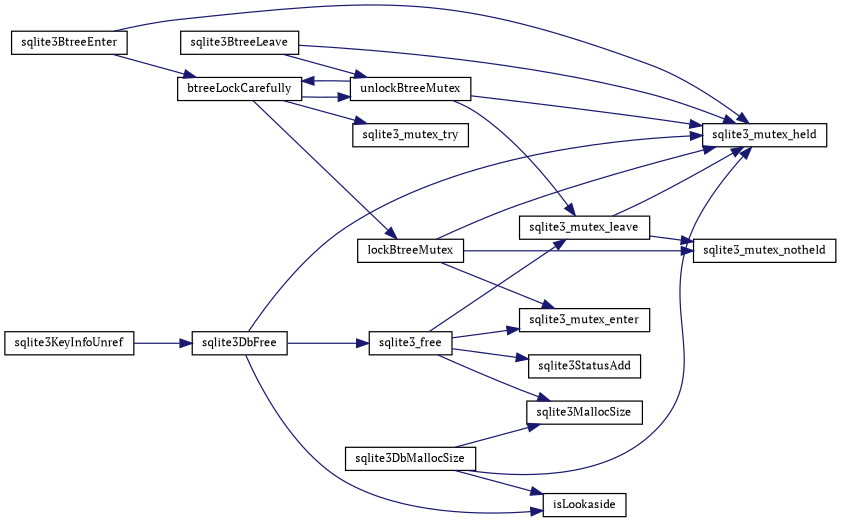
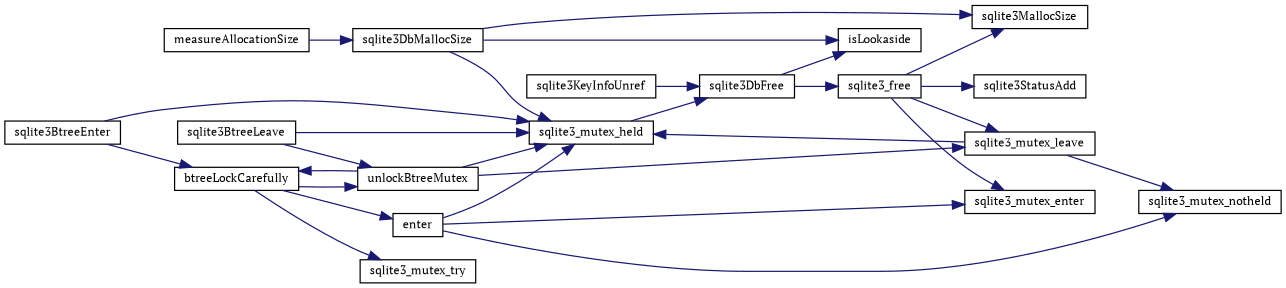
none -> (237, 40)
(443, 181) -> (663, 111)
(411, 251) -> (418, 225)
